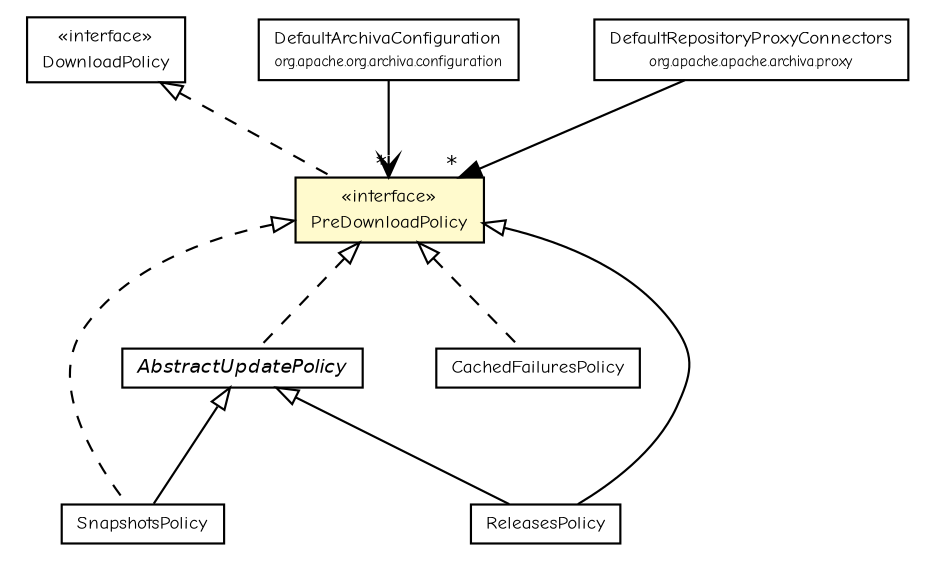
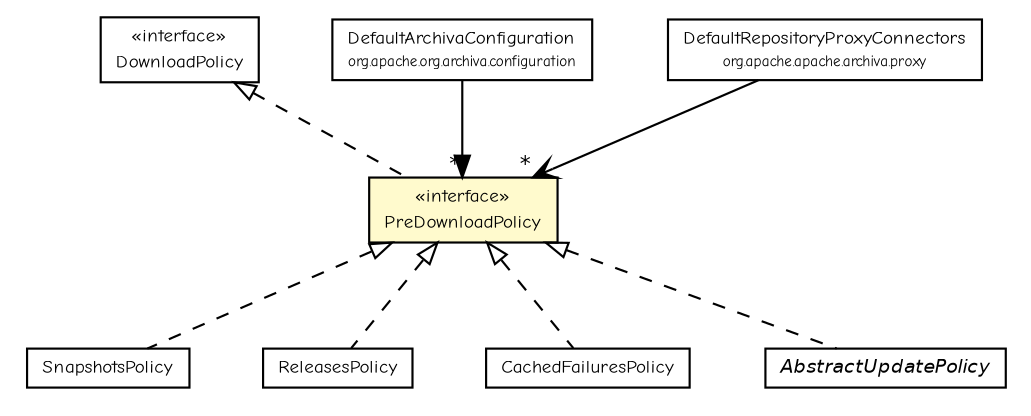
(389, 118) -> (462, 118)
(582, 125) -> (656, 125)
(682, 337) -> (387, 304)
(402, 451) -> none
(186, 455) -> none
